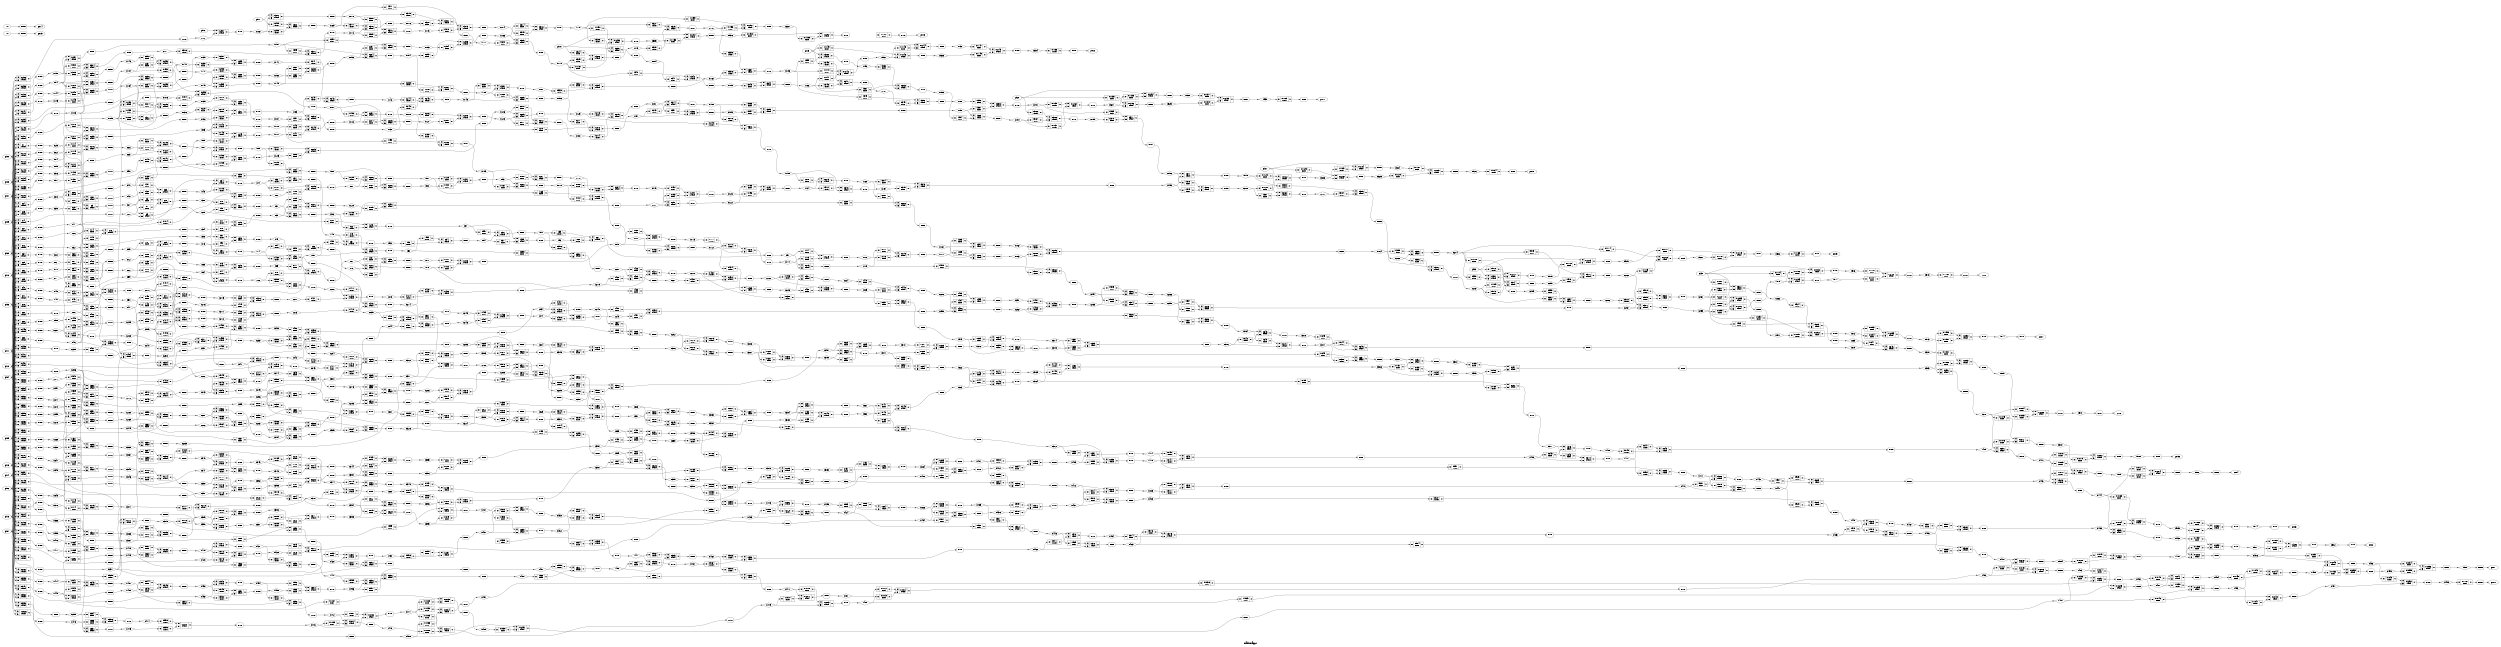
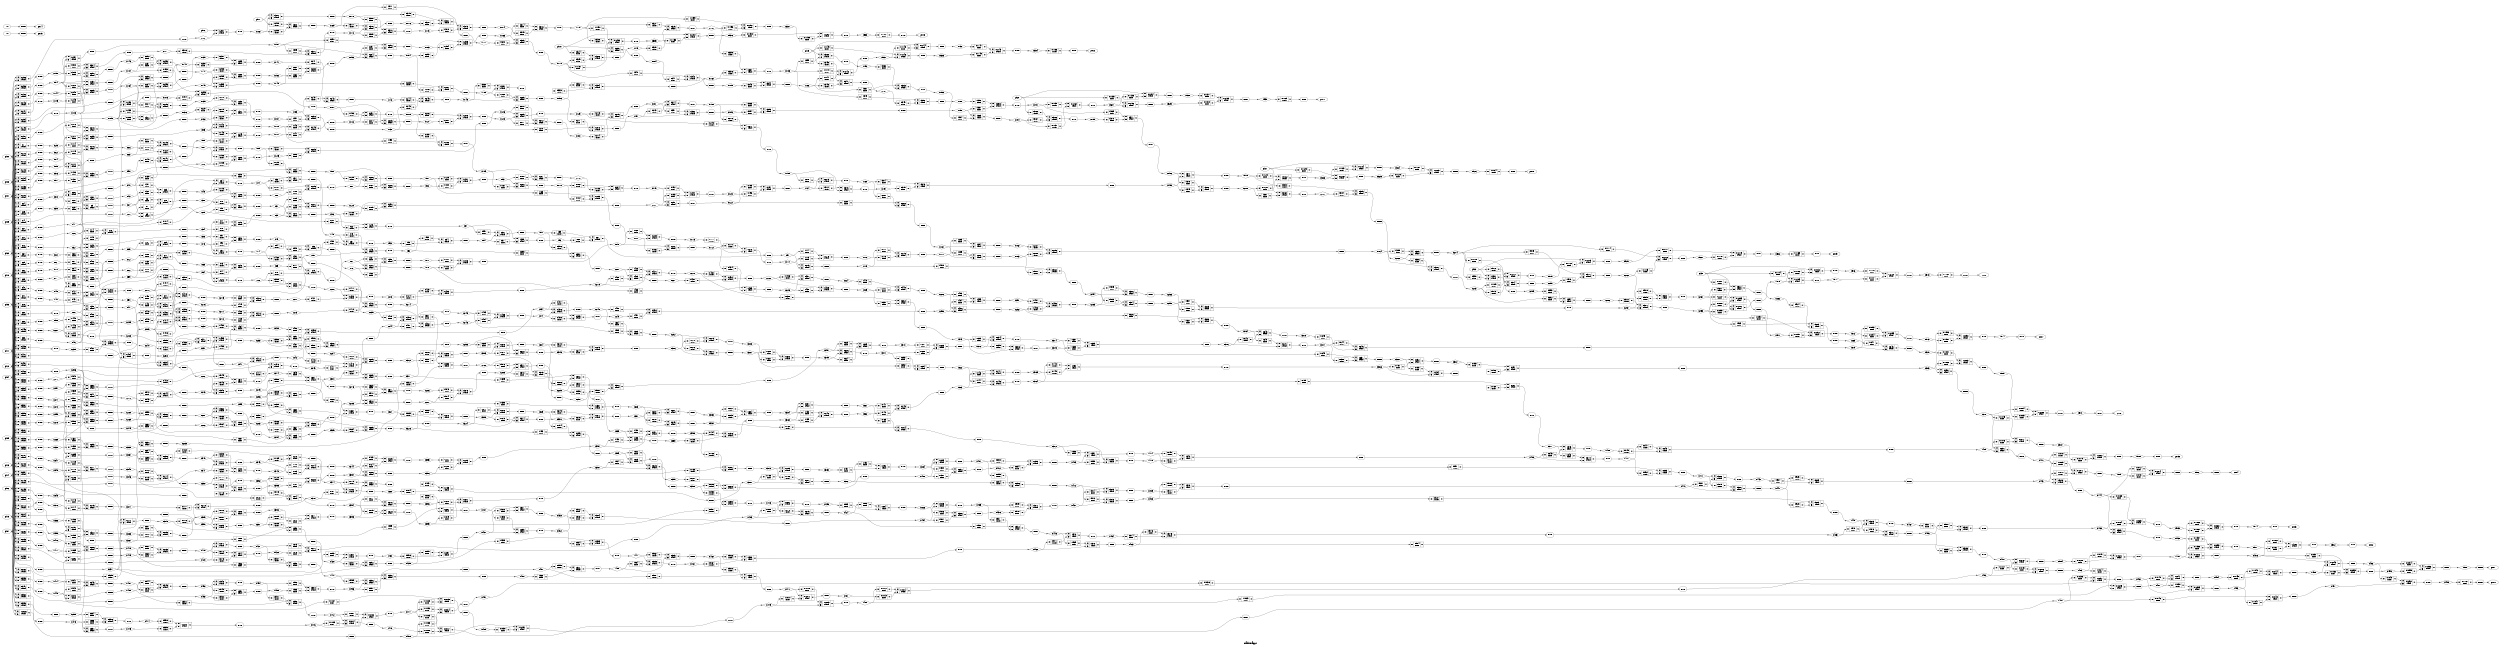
none -> (865, 35)
(541, 90) -> none
(1474, 373) -> none
(408, 484) -> none
(203, 494) -> none
none -> (408, 564)
